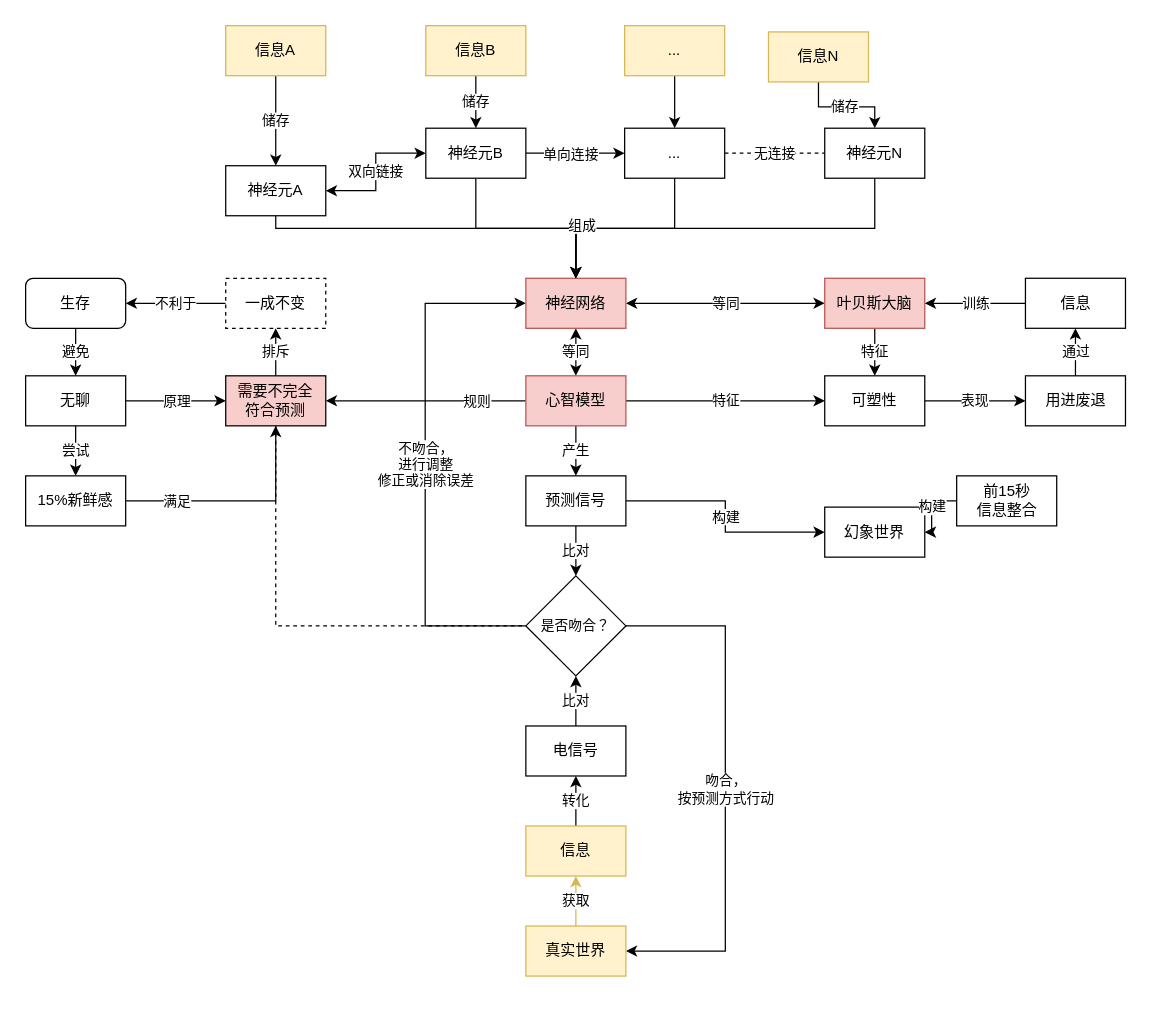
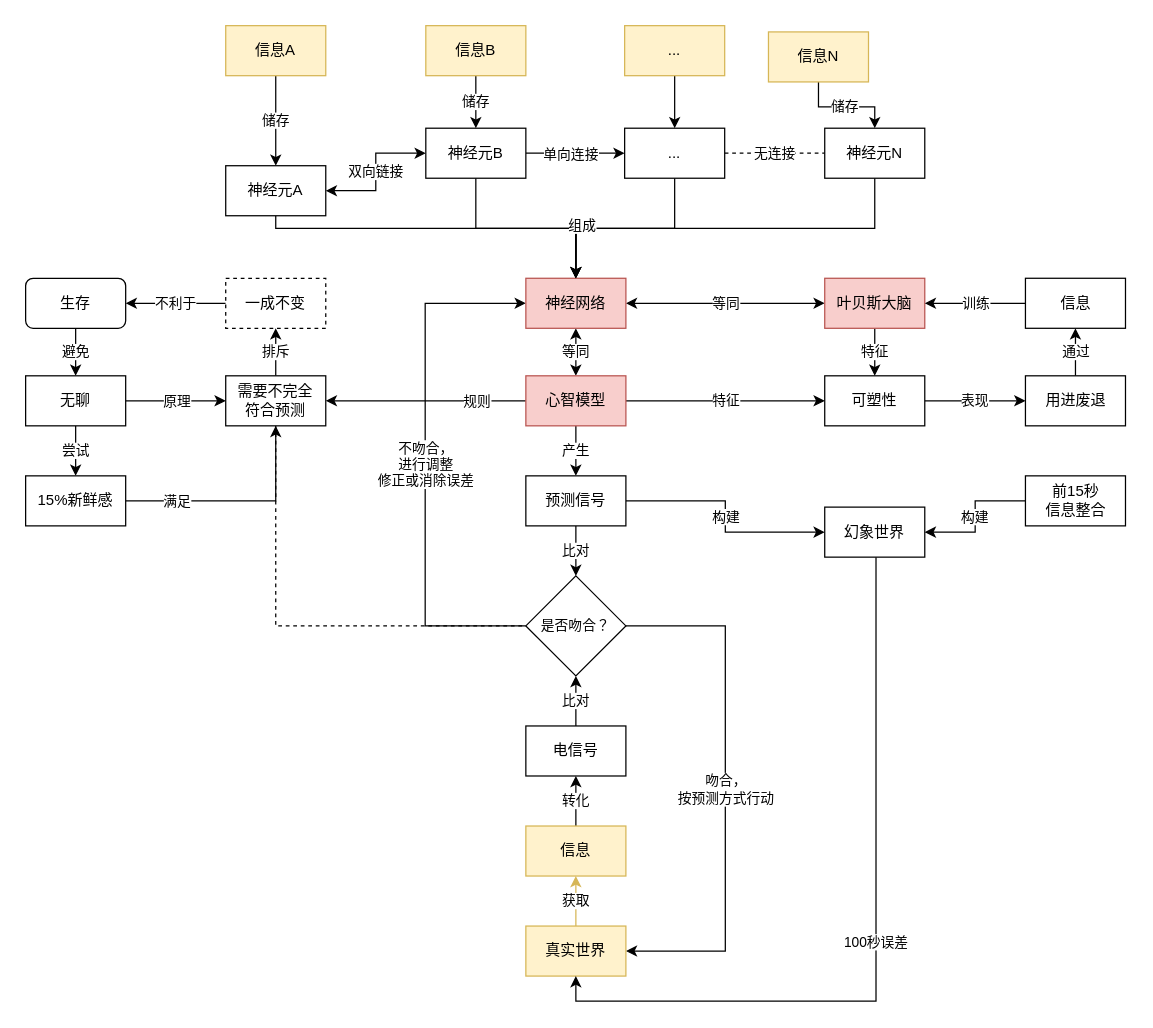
(276, 401) -> (276, 401)
(1006, 501) -> (1075, 501)
none -> (876, 938)
